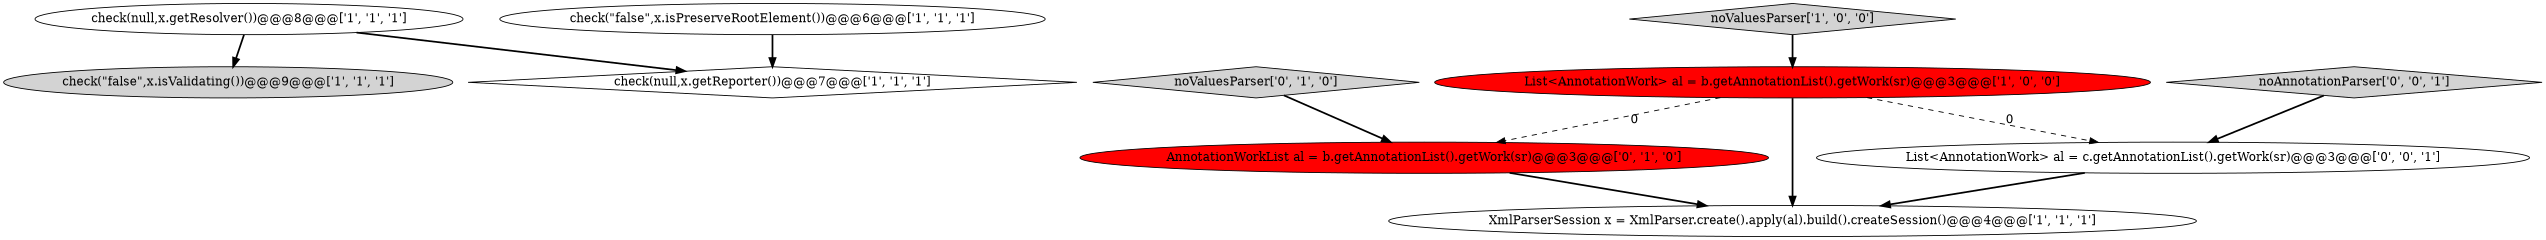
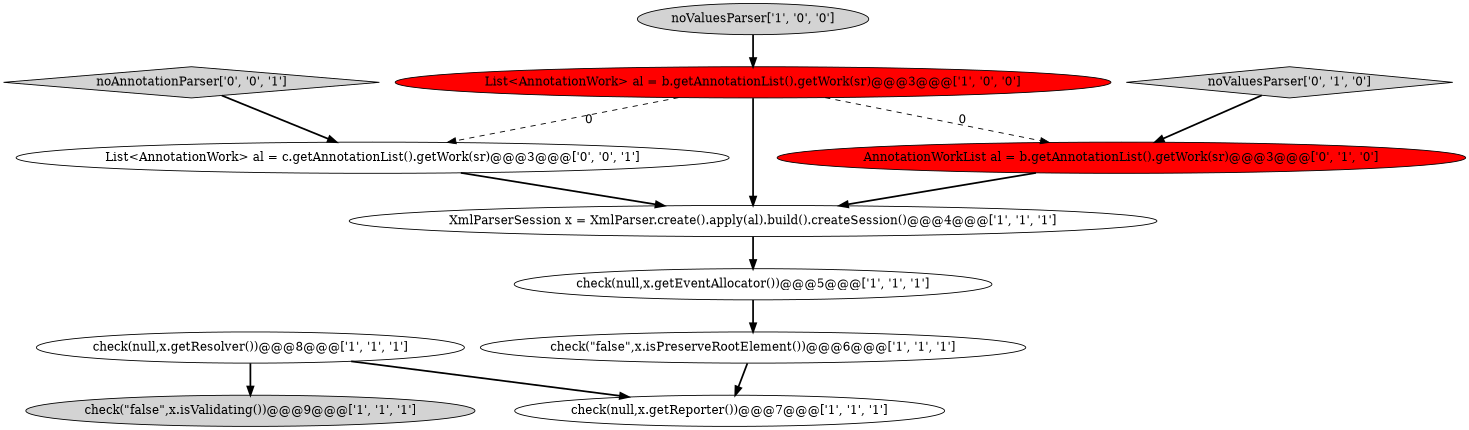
(1793, 19) -> (753, 19)
(772, 82) -> (730, 411)
none -> (753, 284)
